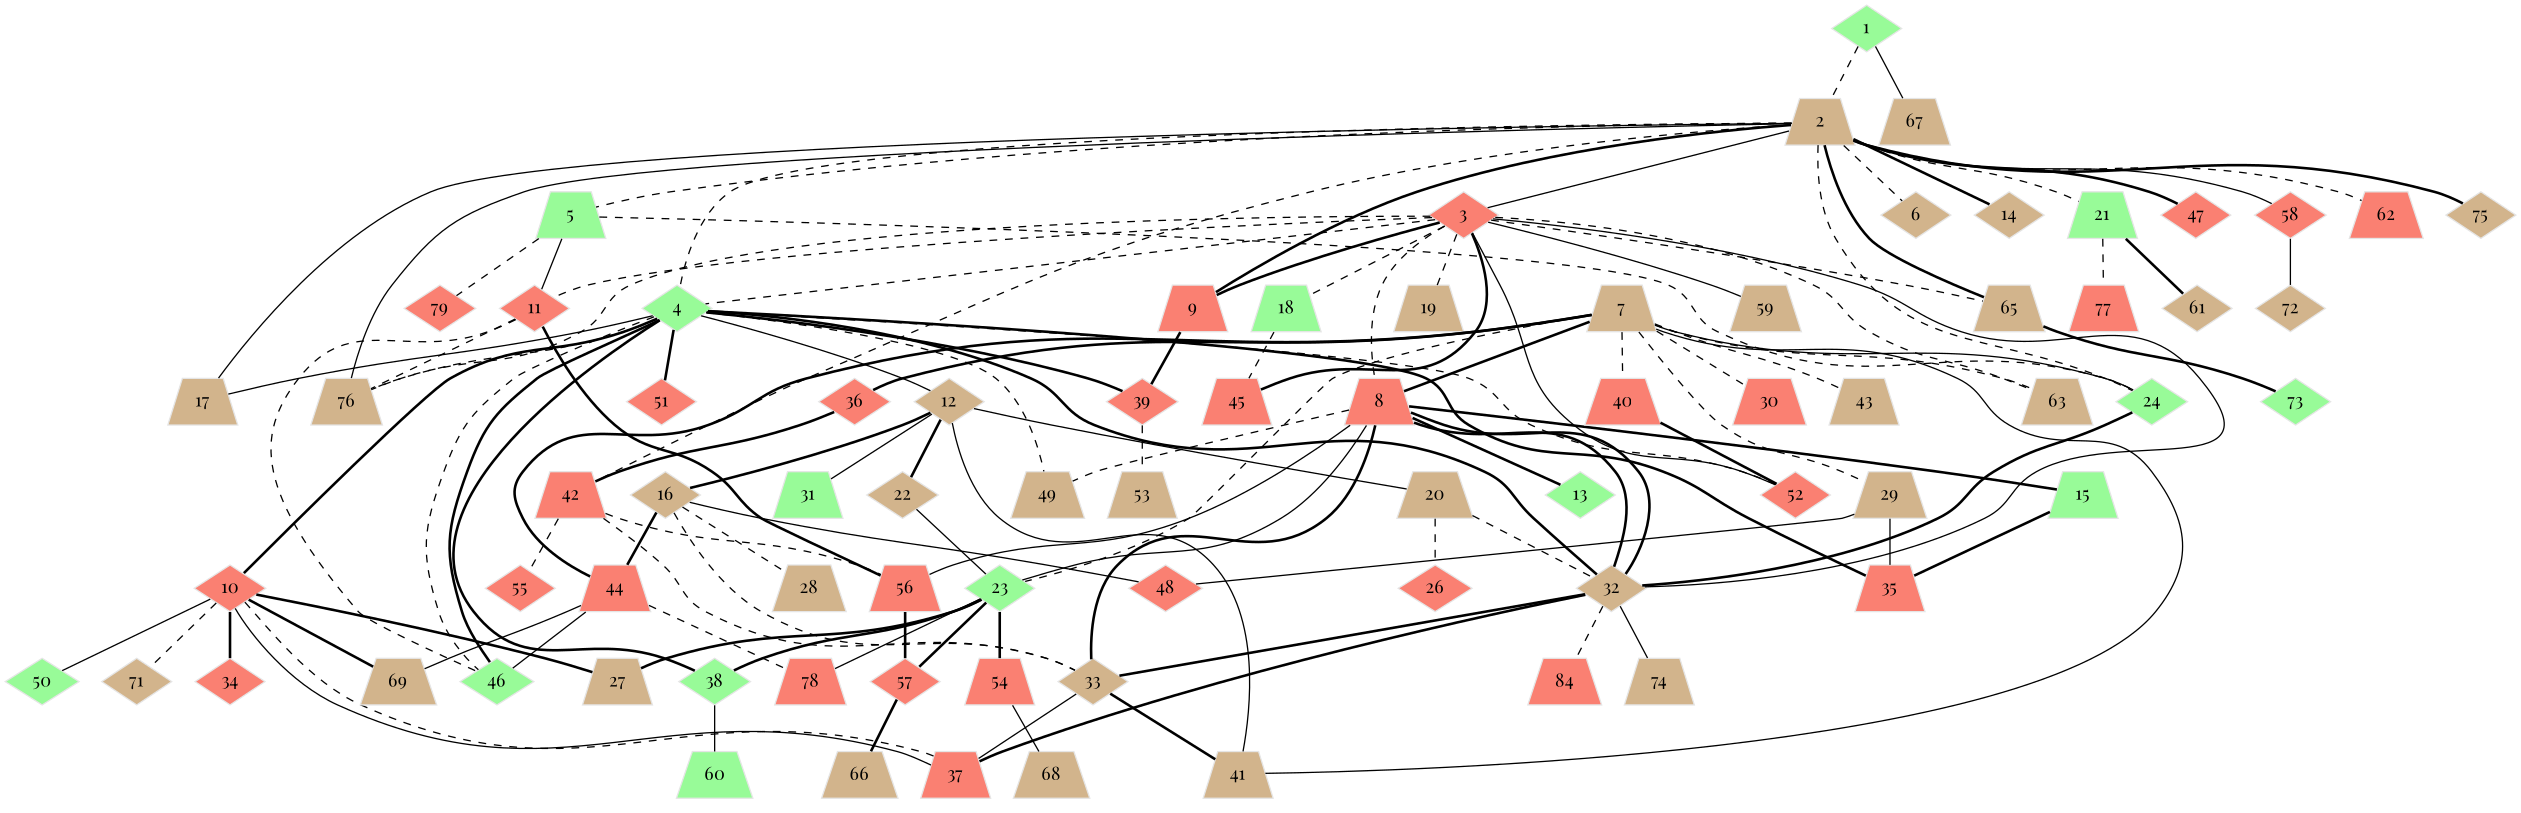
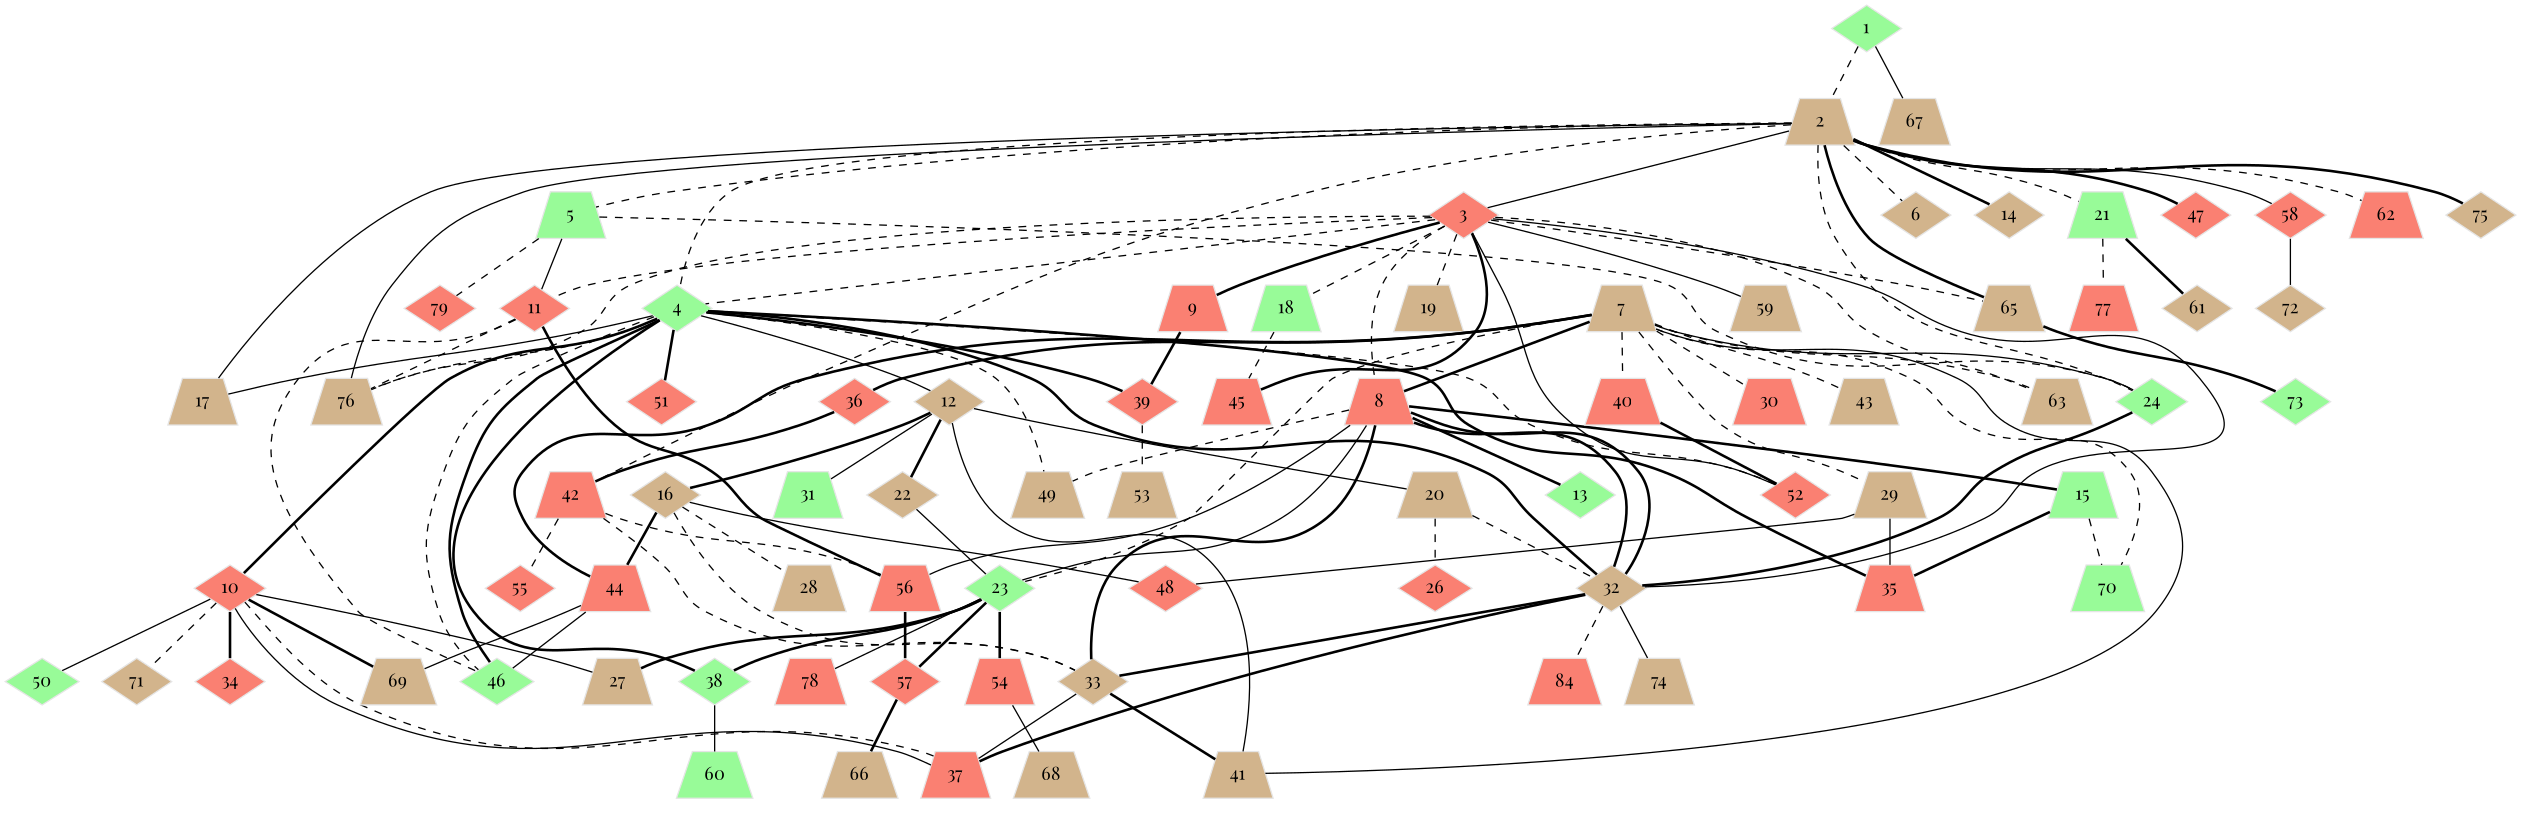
(1492, 171) -> none
none -> (2108, 588)
(425, 630) -> (425, 630)
(718, 637) -> none
